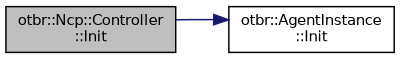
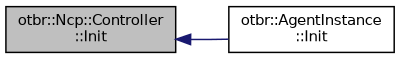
(195, 20) -> (210, 39)
